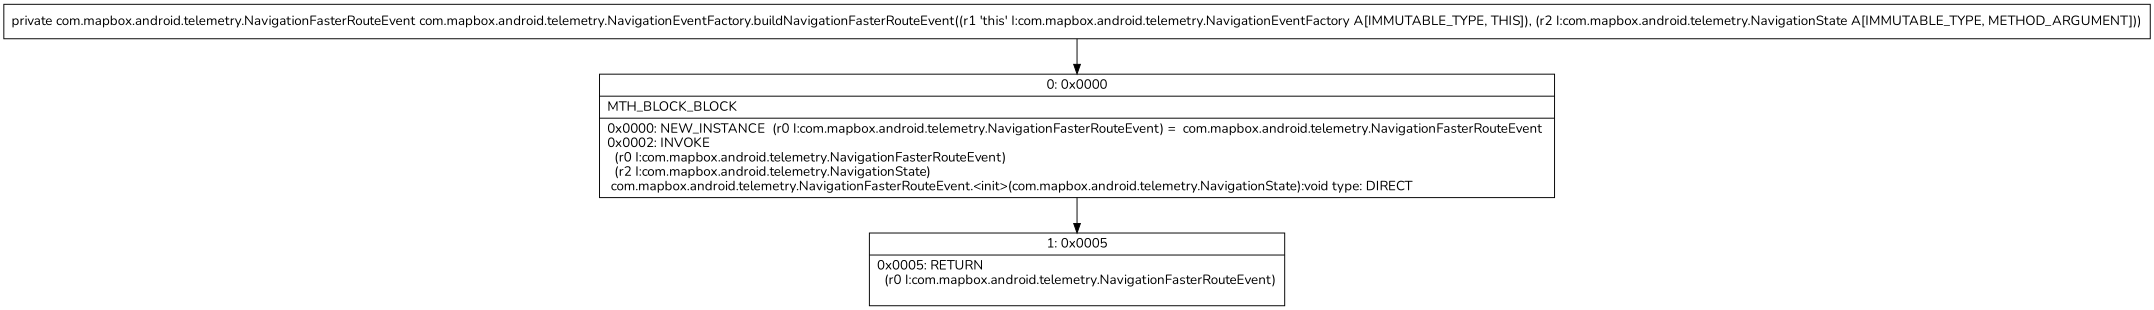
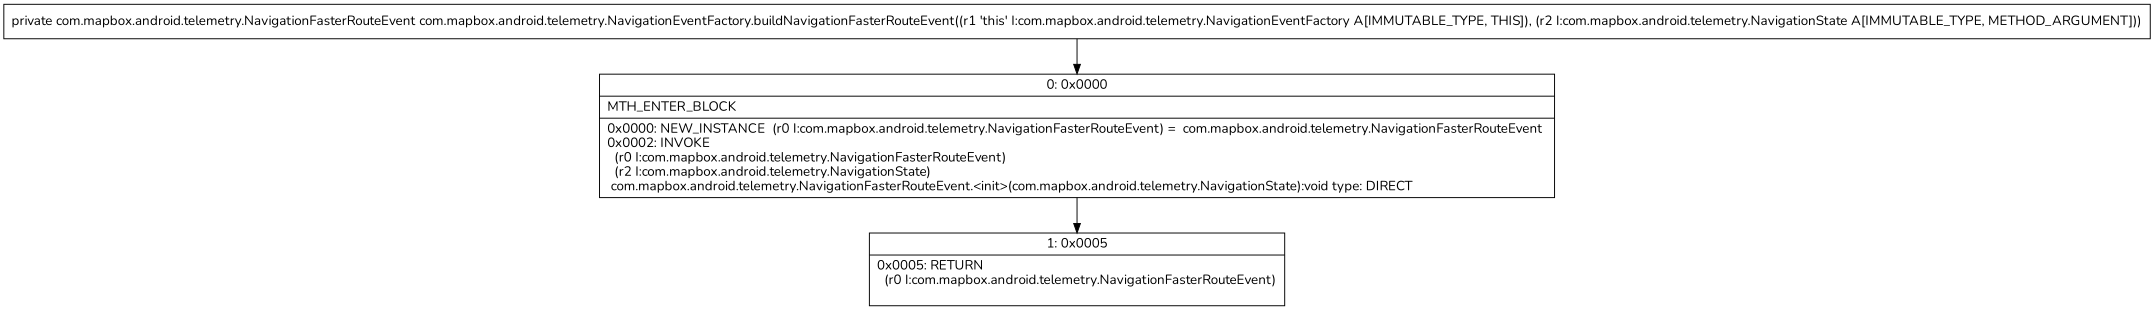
(672, 107) -> (672, 107)
